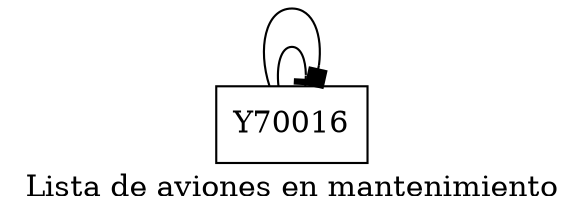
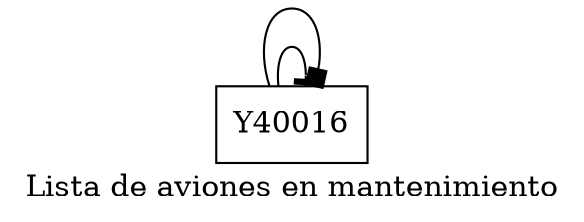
(292, 125) -> (292, 125)
